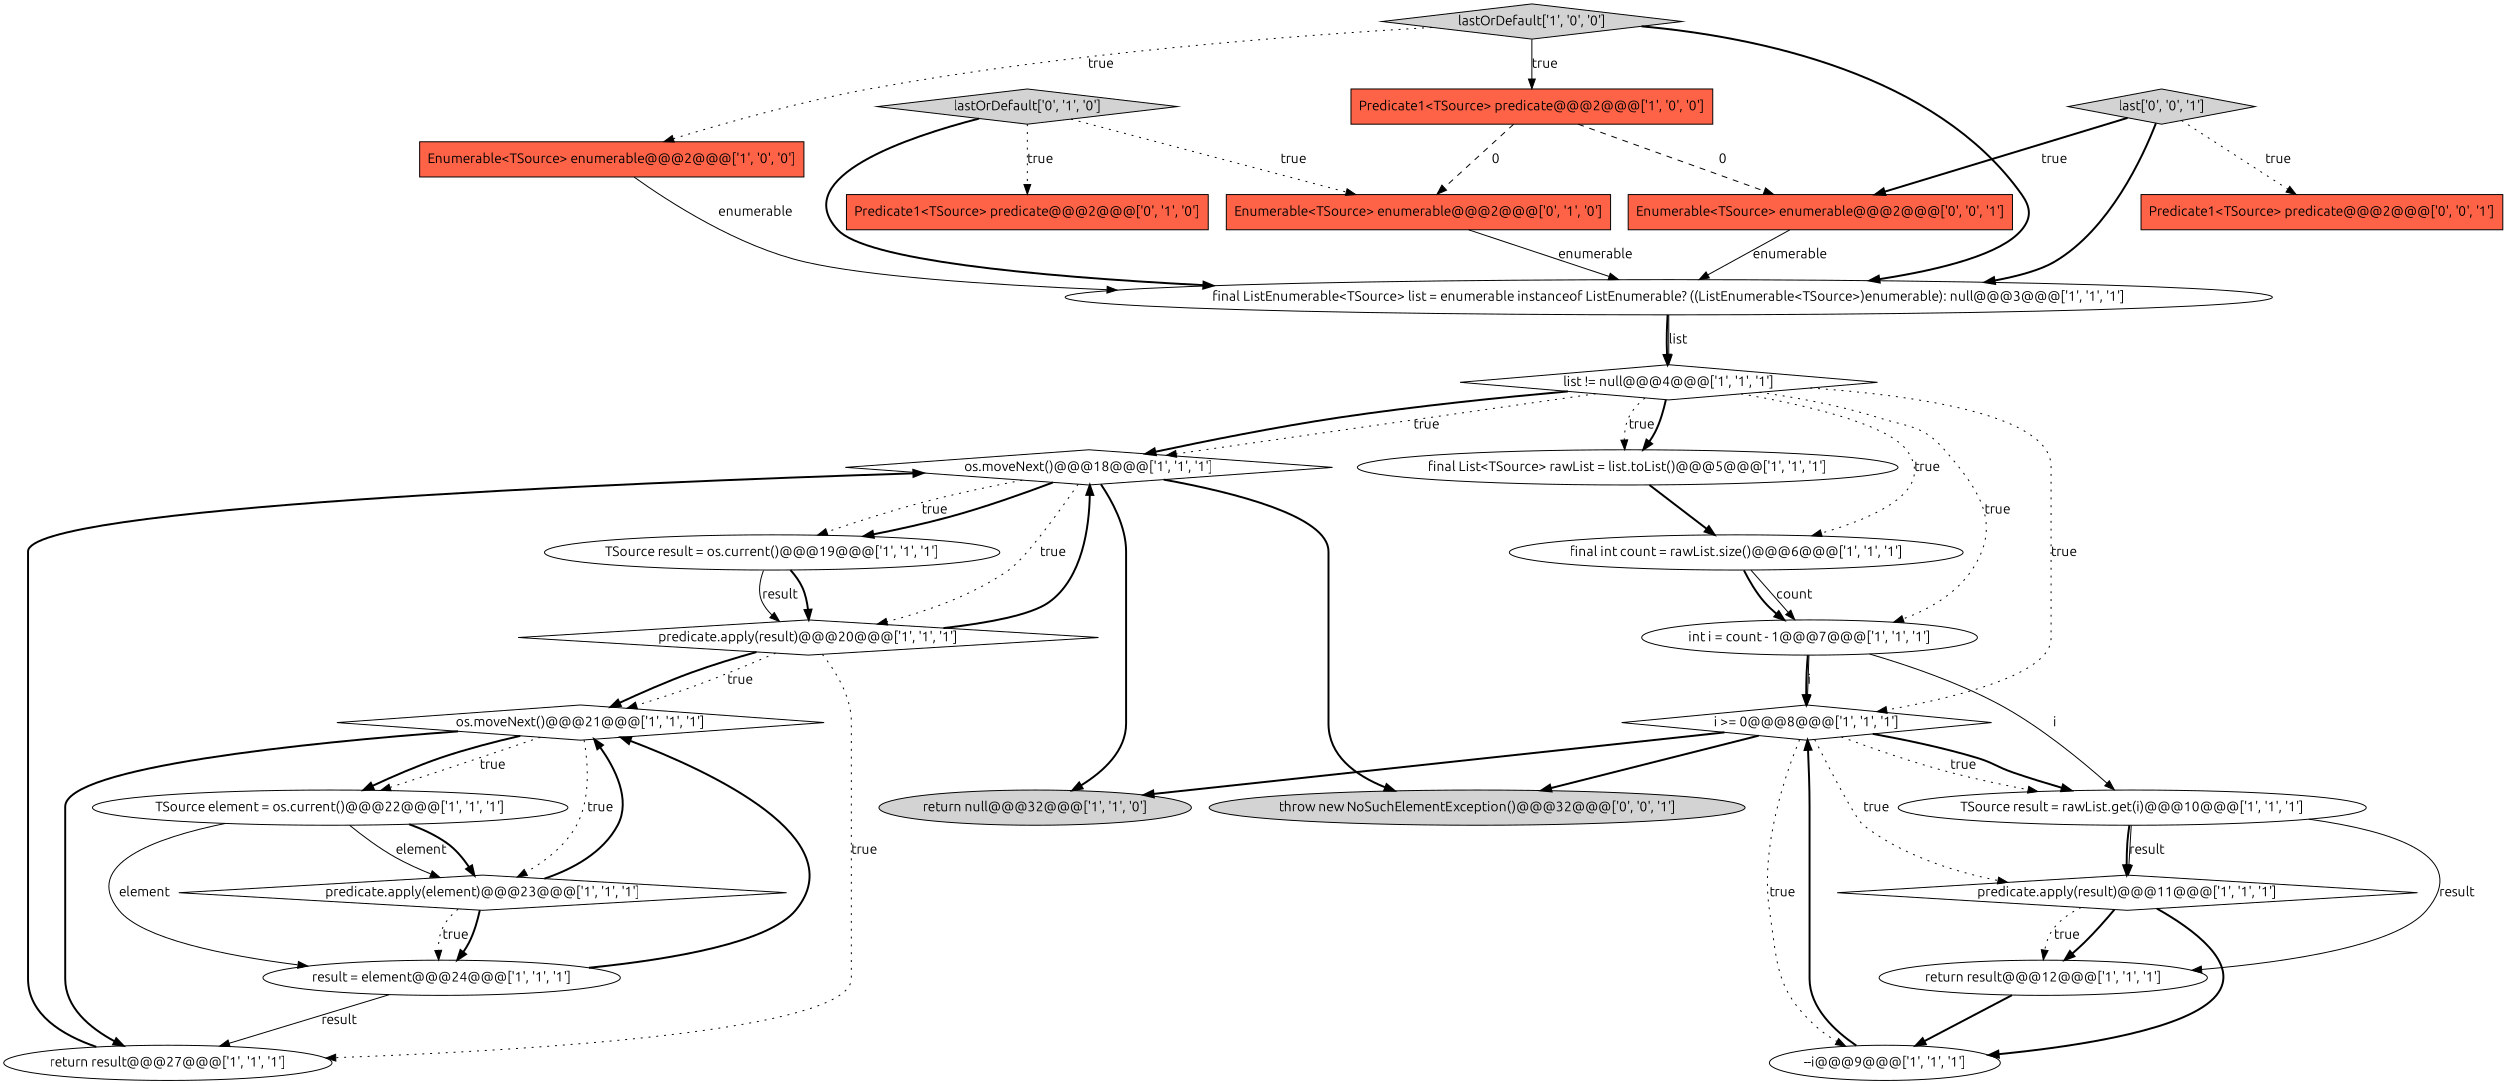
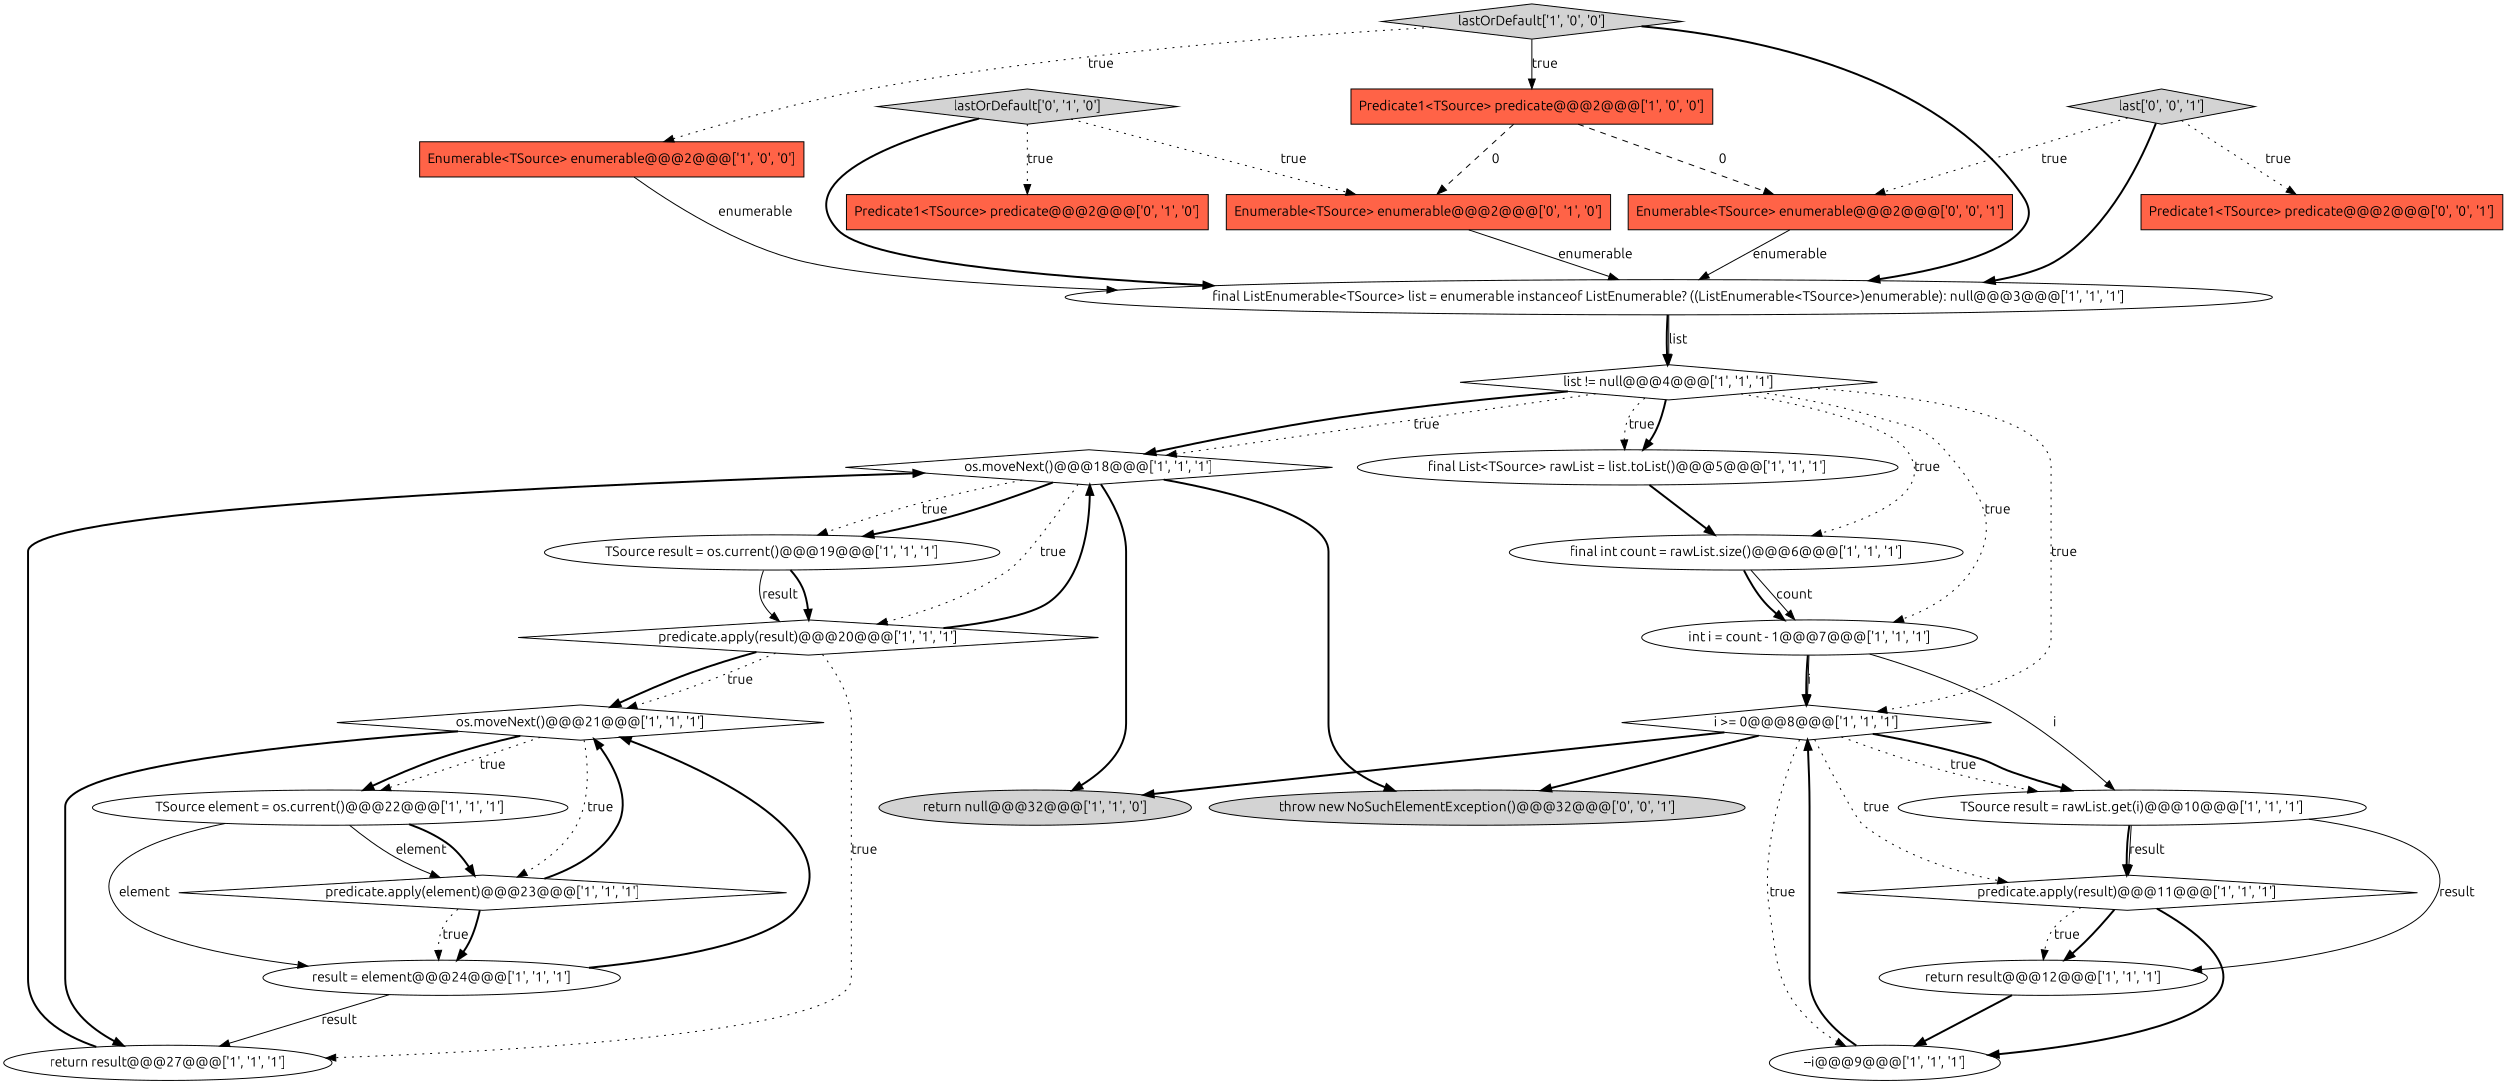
(2006, 155) -> (2006, 155)
